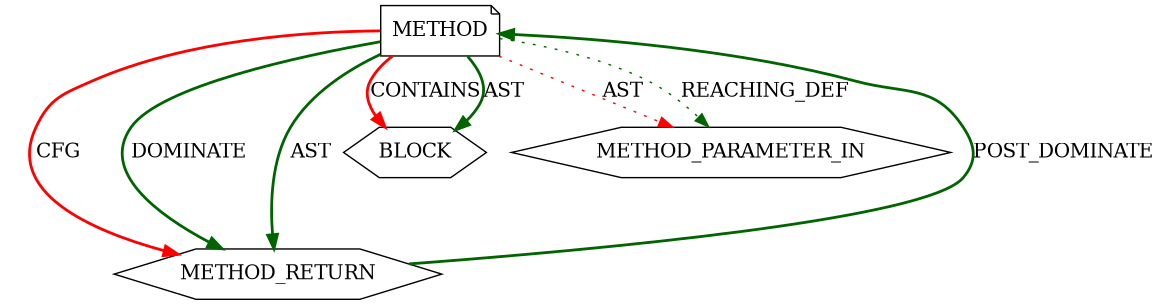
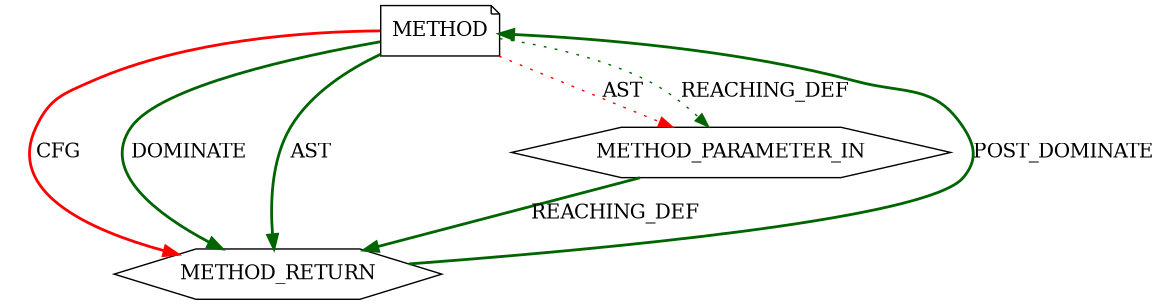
(415, 152) -> none
none -> (509, 212)
